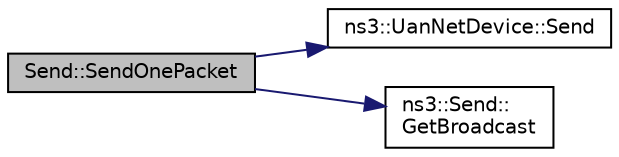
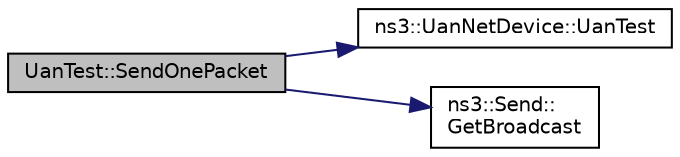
(469, 28) -> (515, 28)
(132, 73) -> (147, 73)
